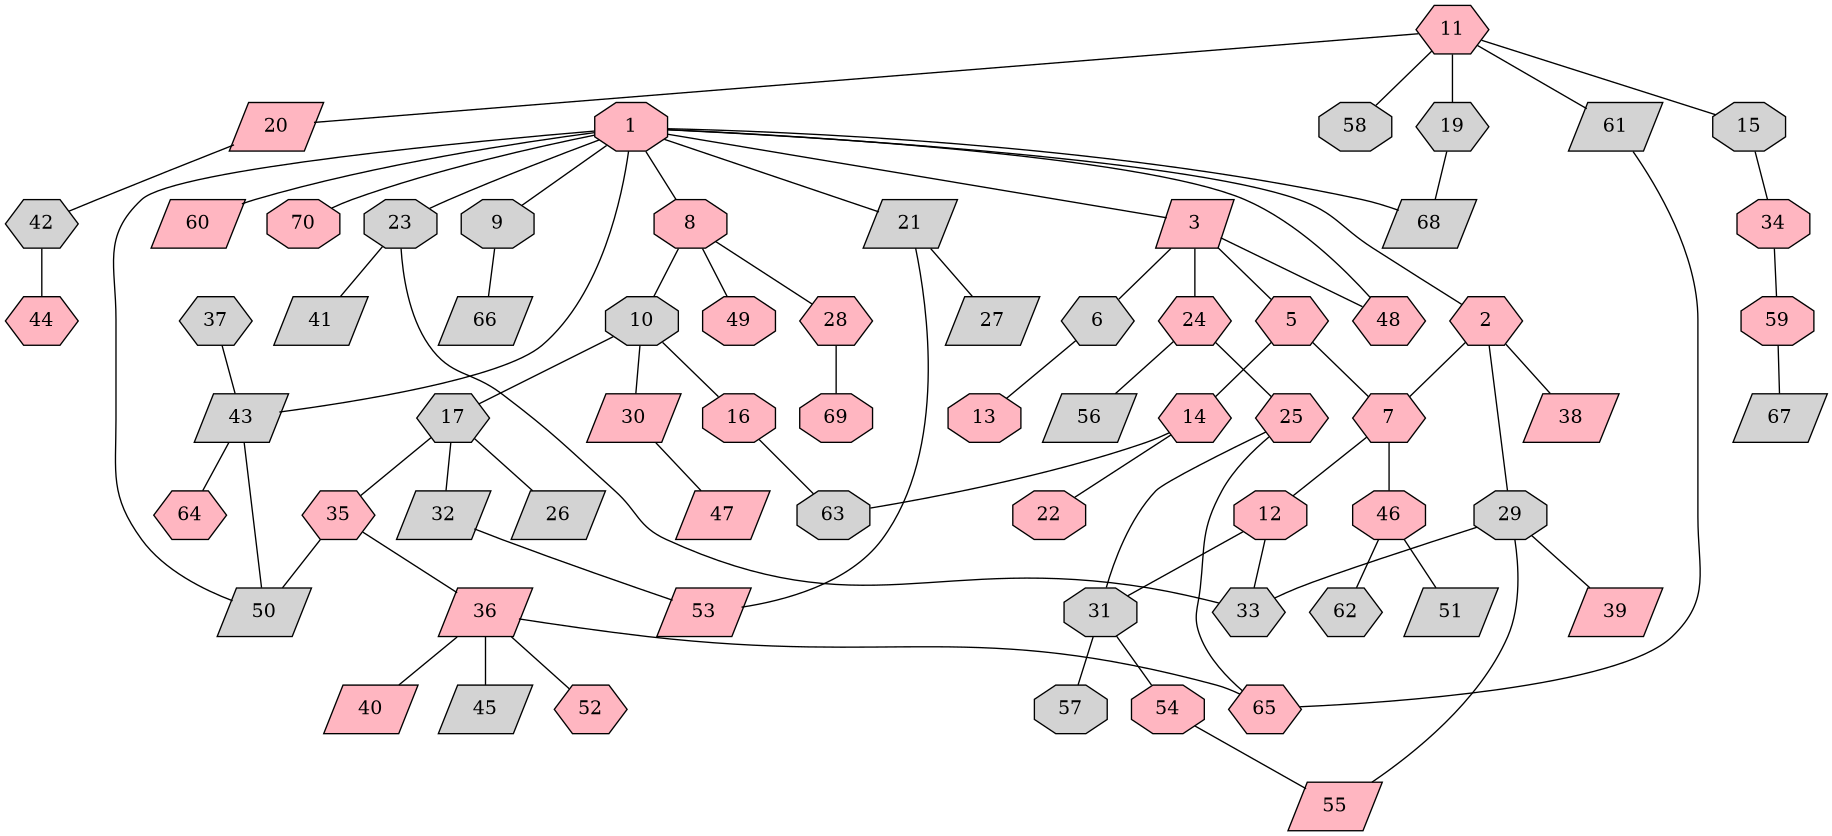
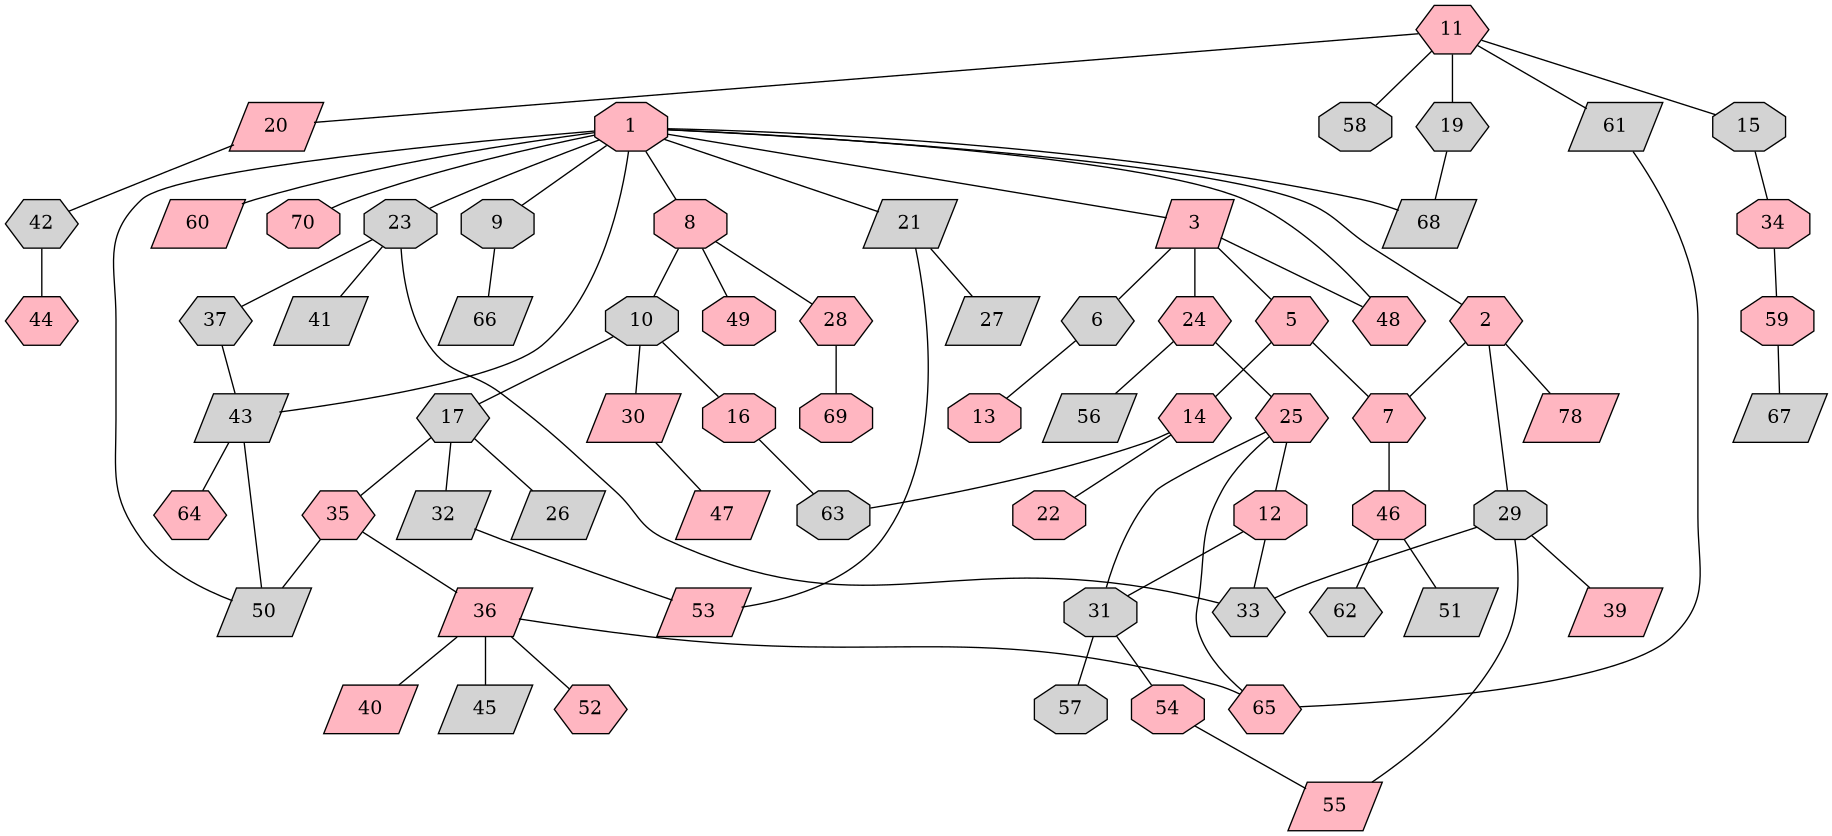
none -> (307, 273)
(1571, 418) -> (1571, 418)
(1330, 467) -> (1281, 467)
